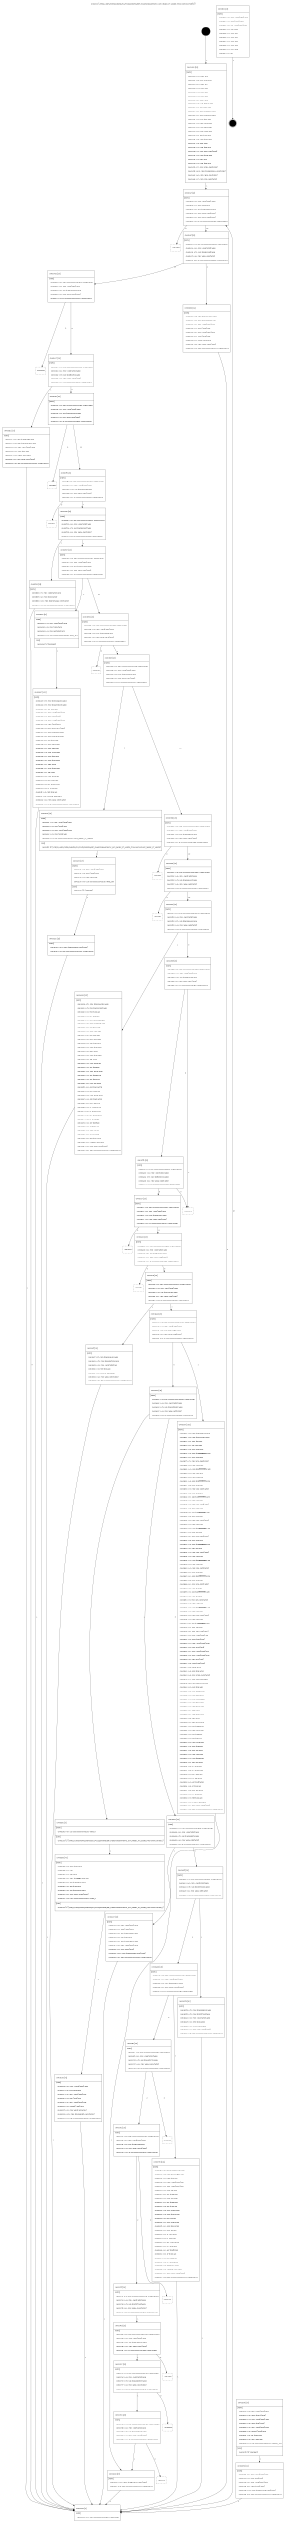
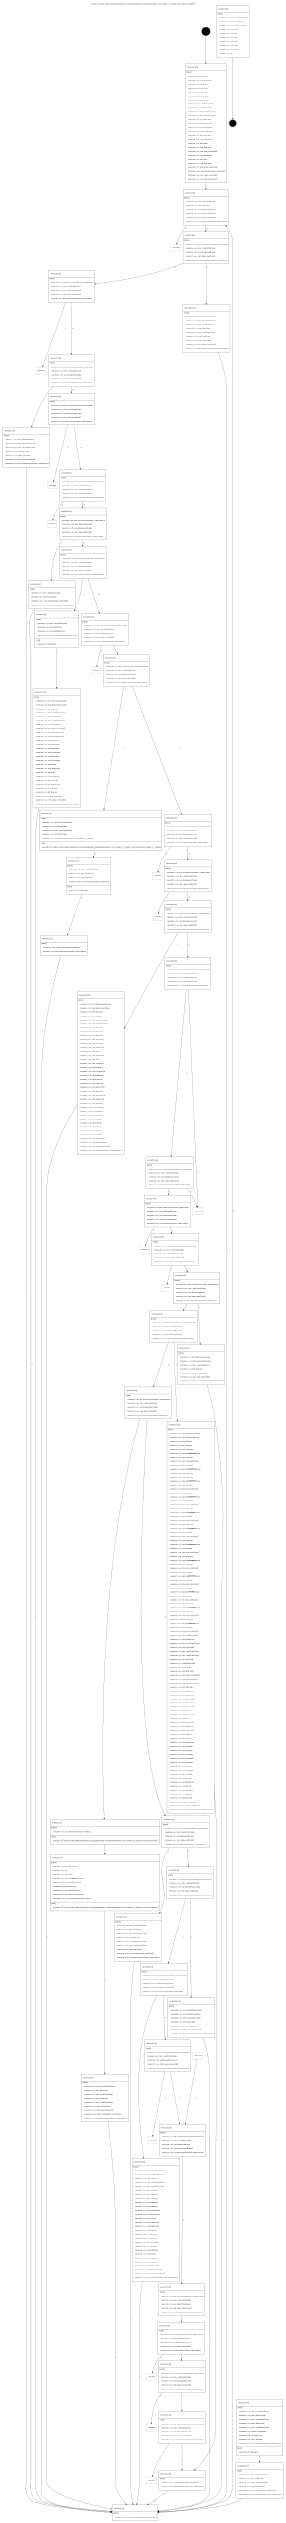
(142, 2232) -> (191, 2091)
